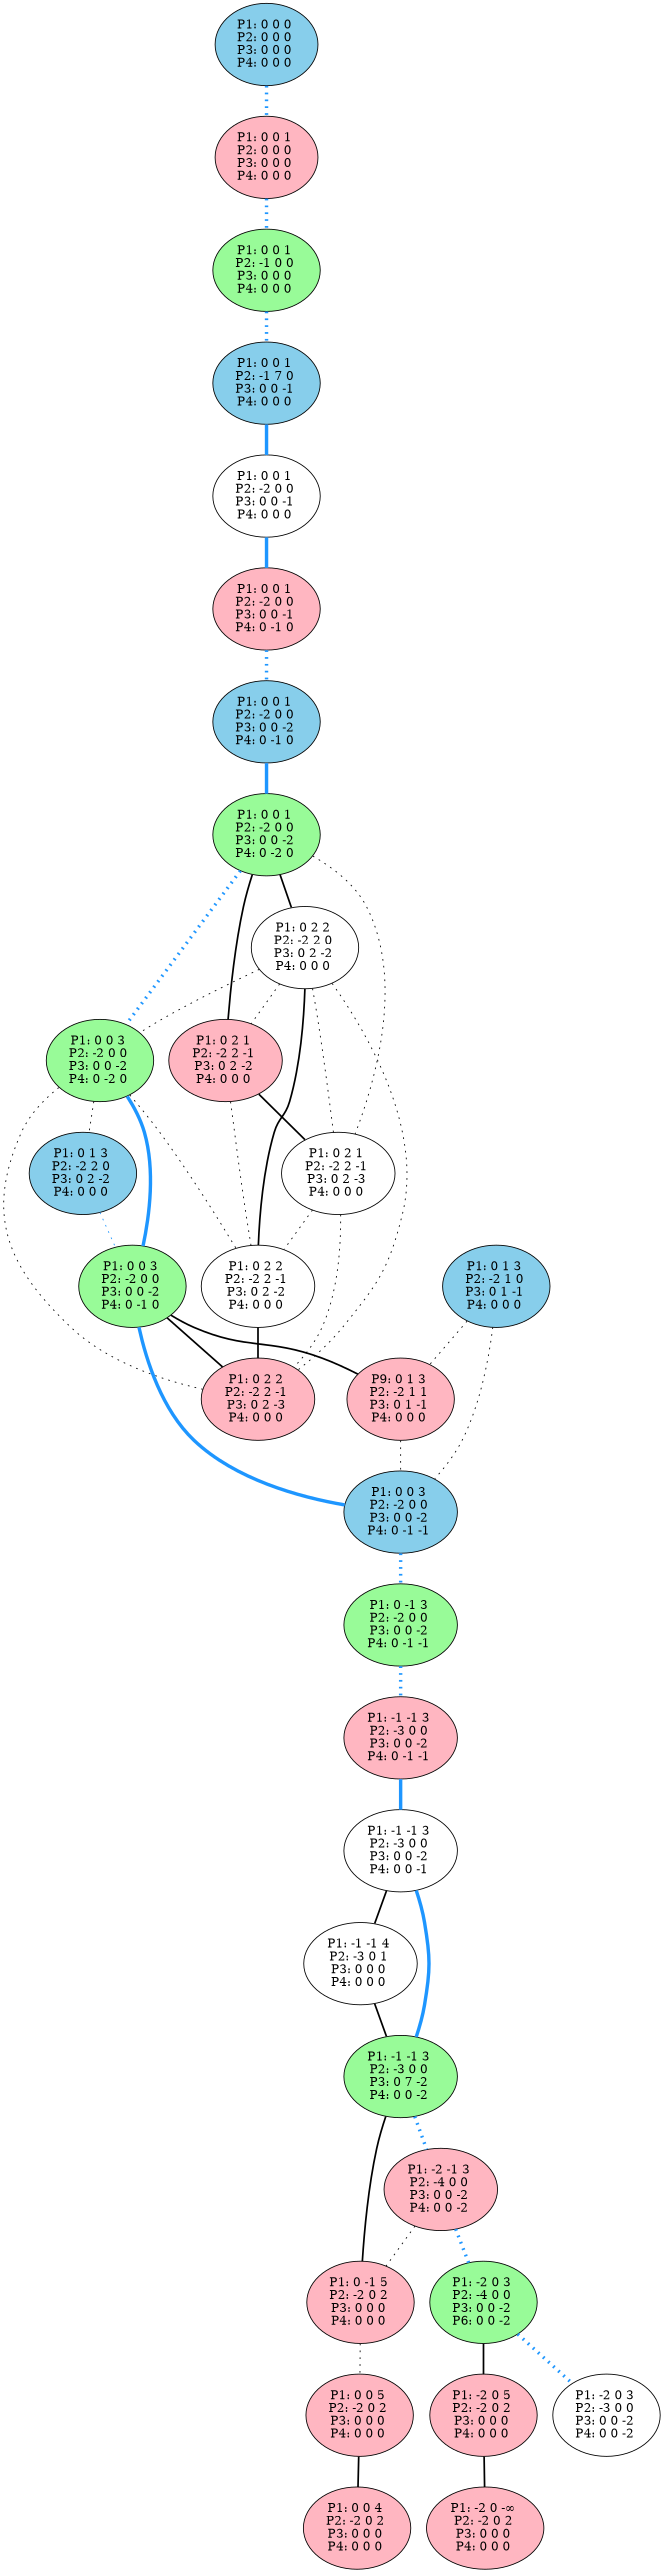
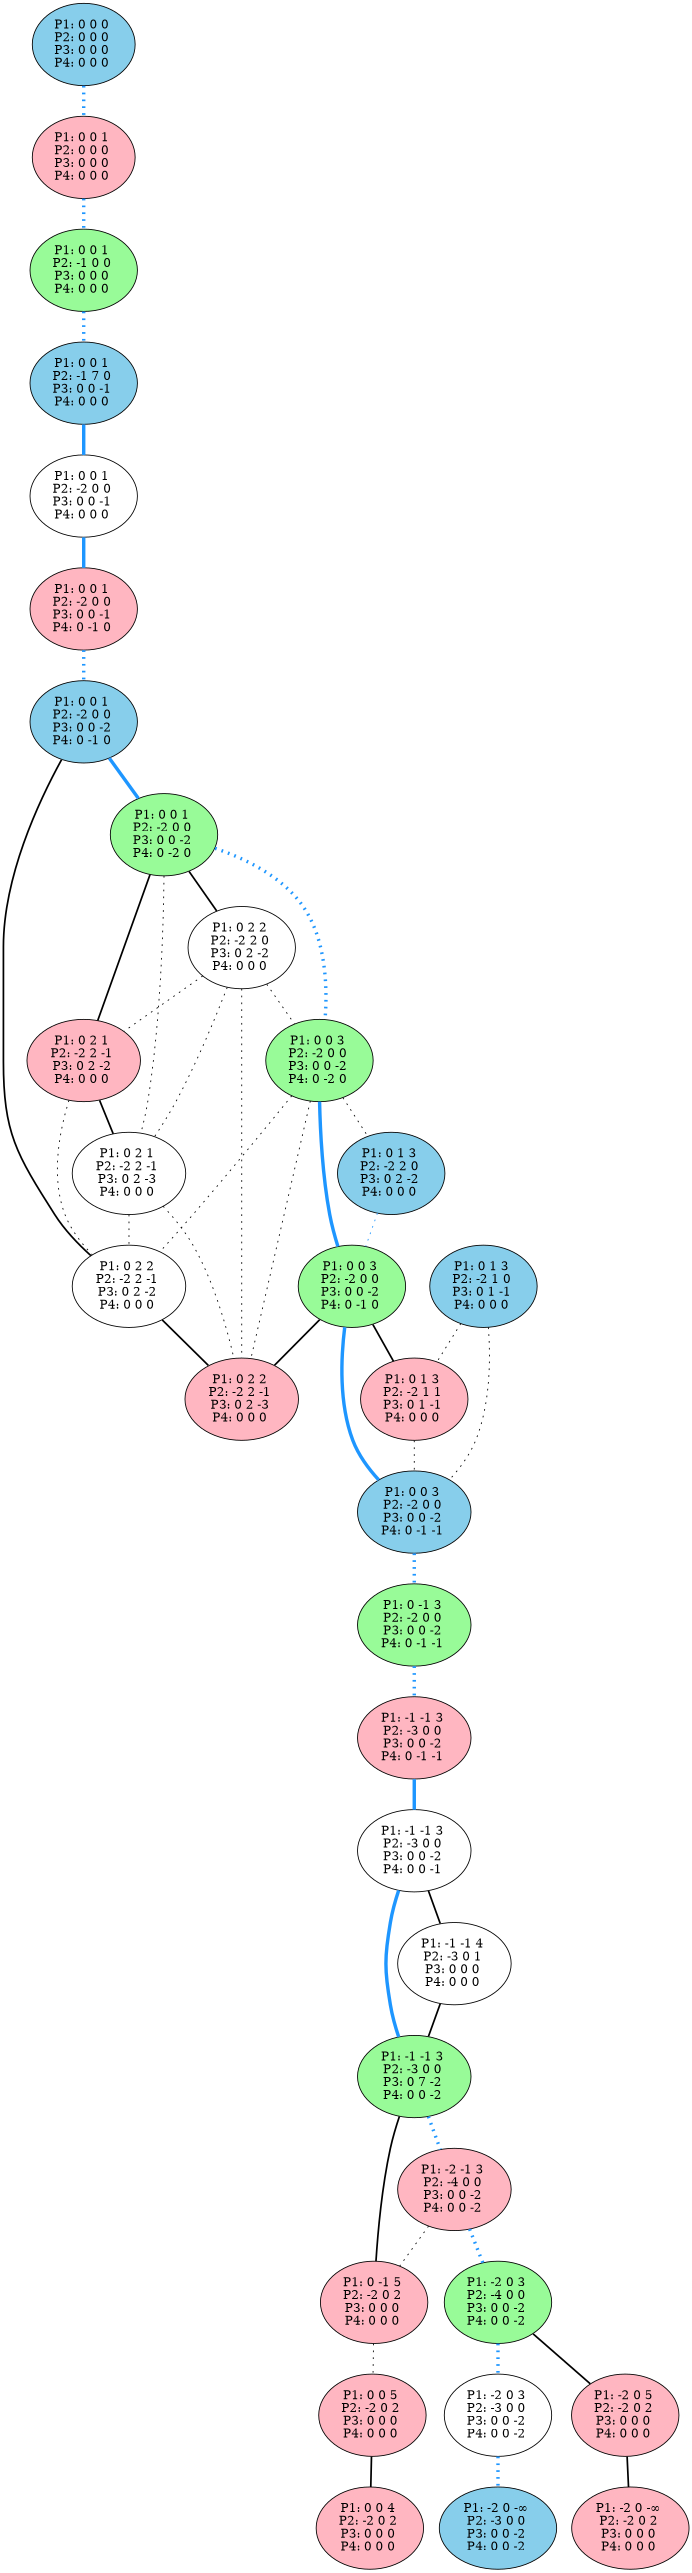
(285, 1111) -> (3, 1015)
(401, 1399) -> (414, 1399)
(484, 2302) -> (498, 2302)
none -> (498, 2528)
